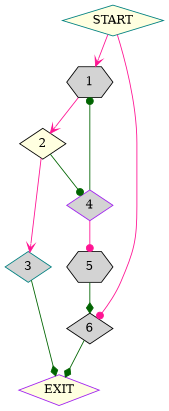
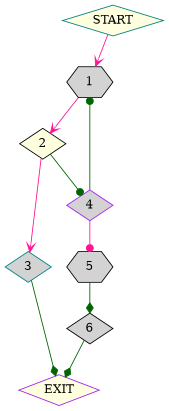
(137, 177) -> none
